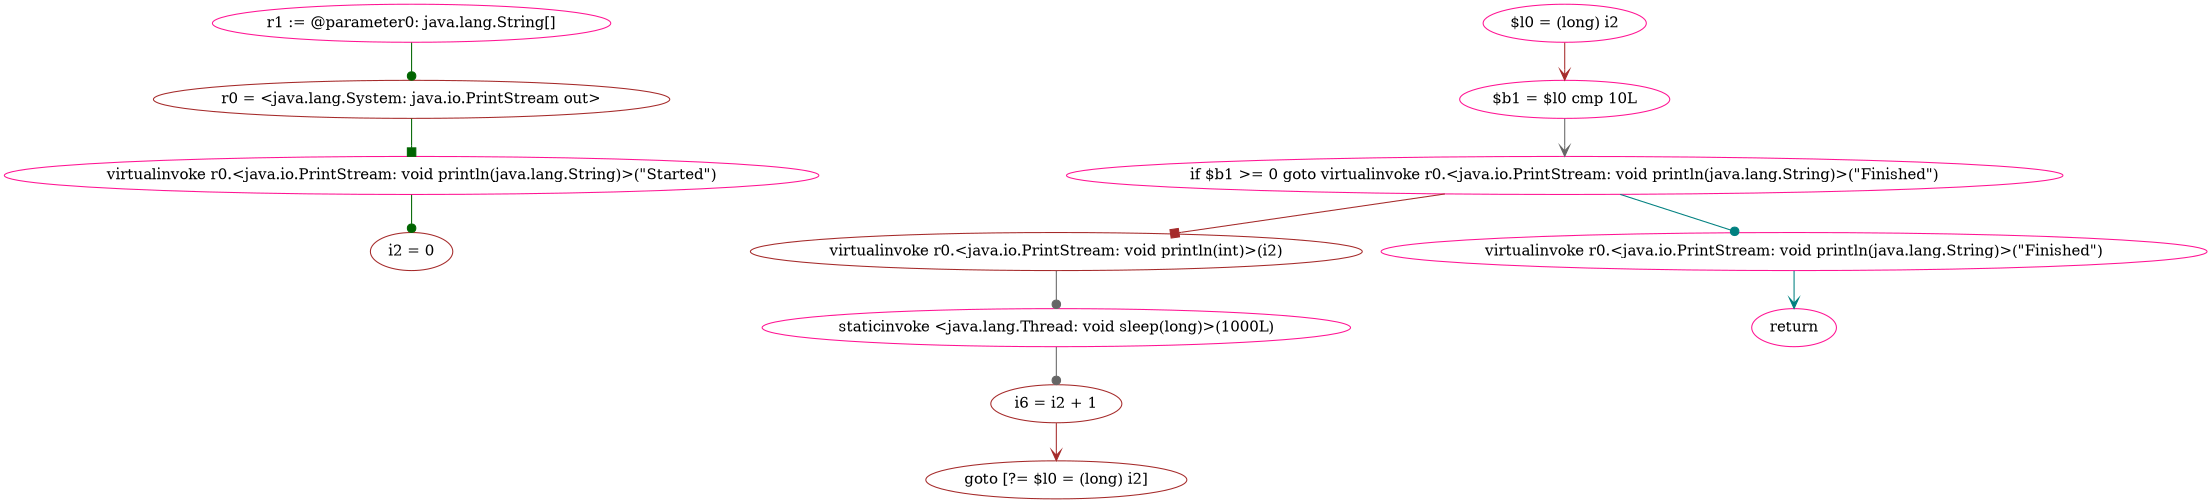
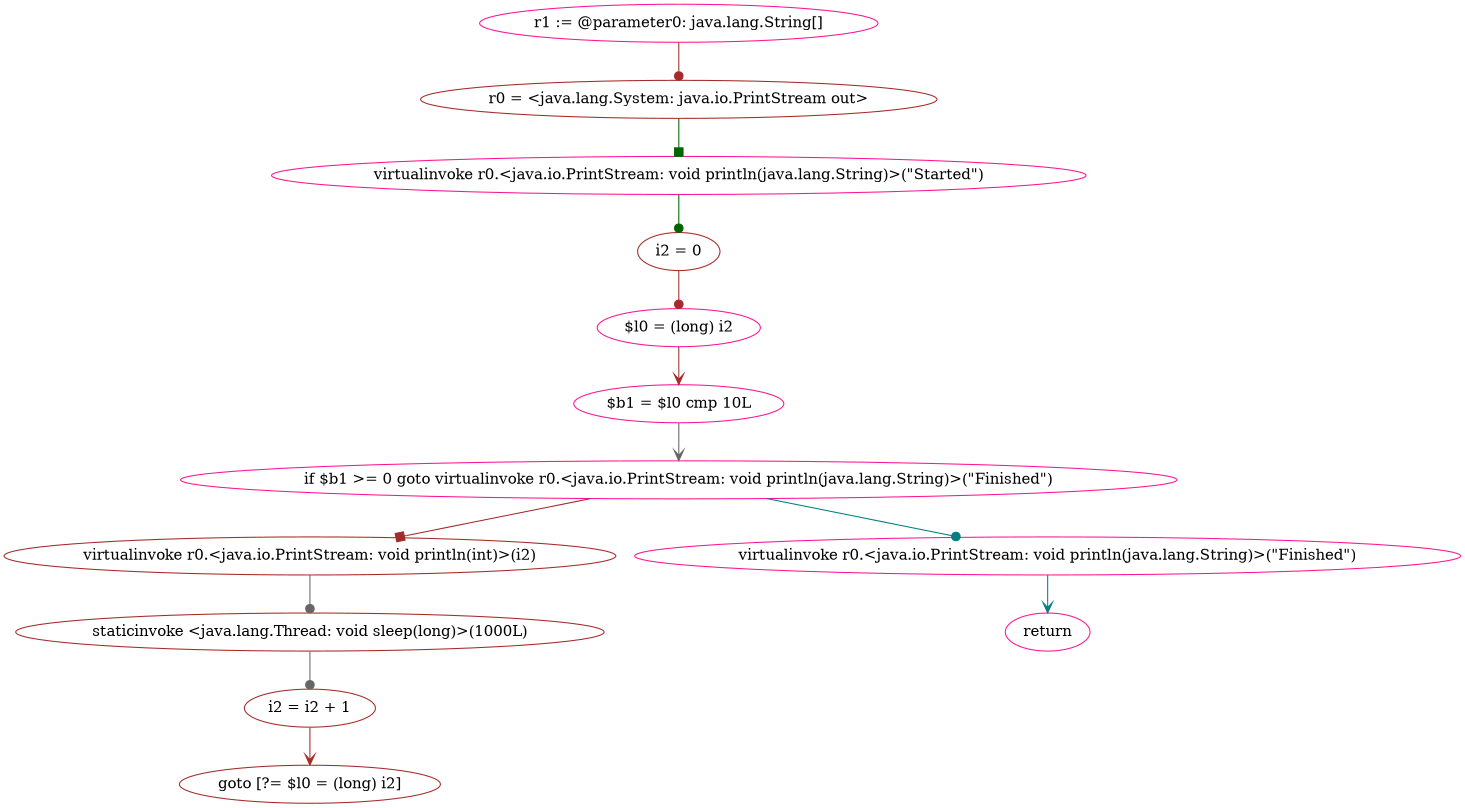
(412, 57) -> (679, 57)
none -> (679, 285)
(1056, 328) -> (310, 632)
(1056, 404) -> (310, 708)
